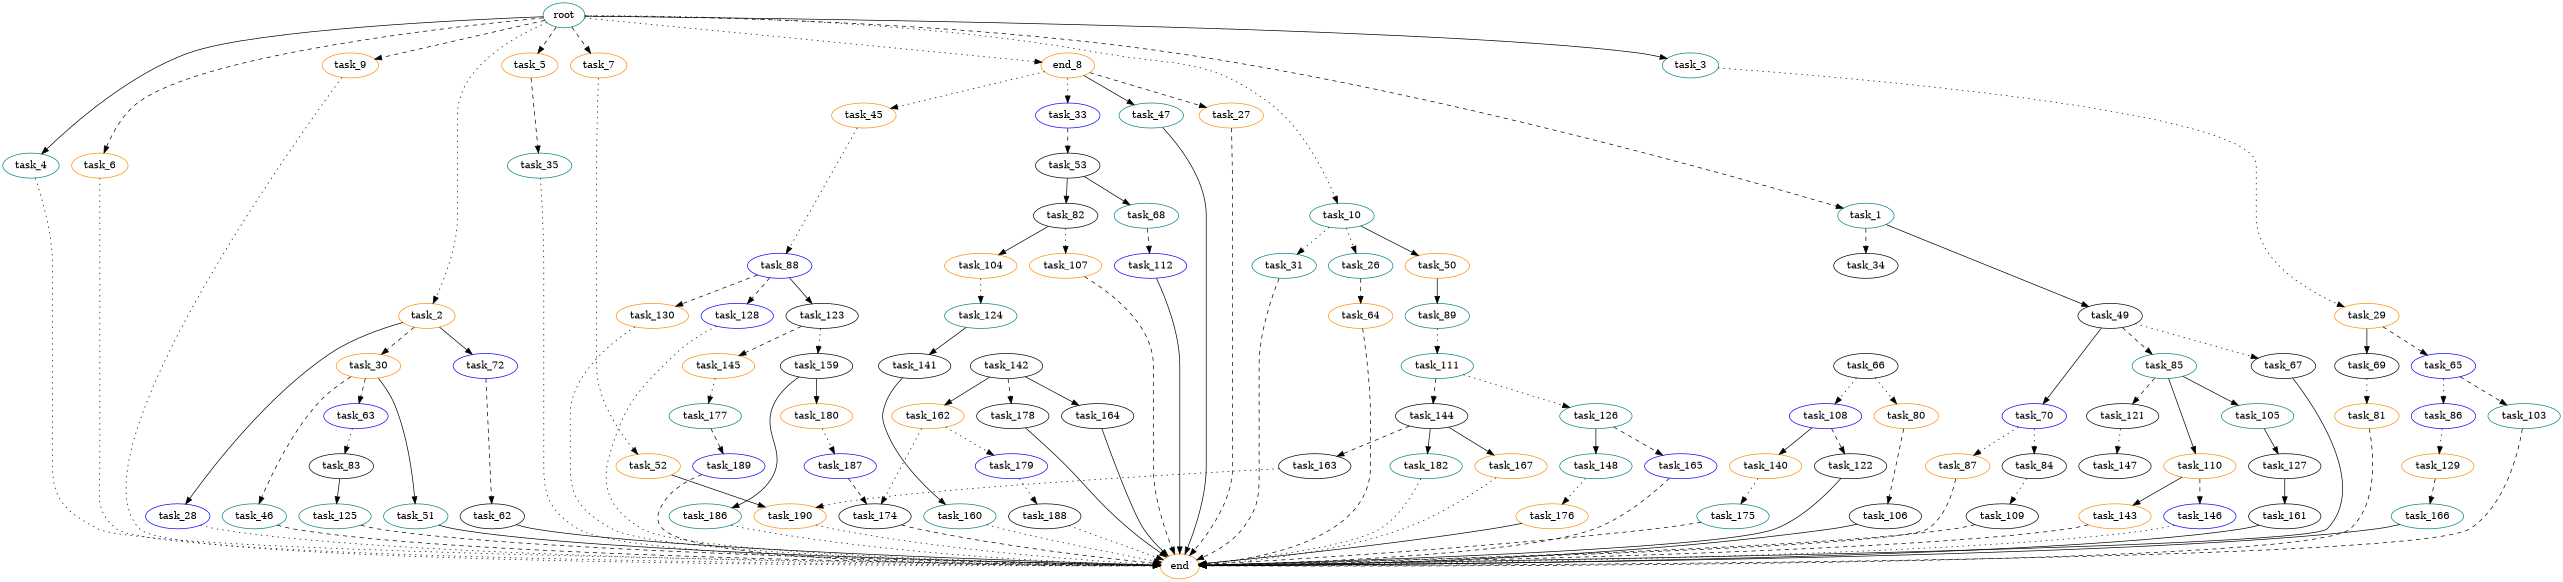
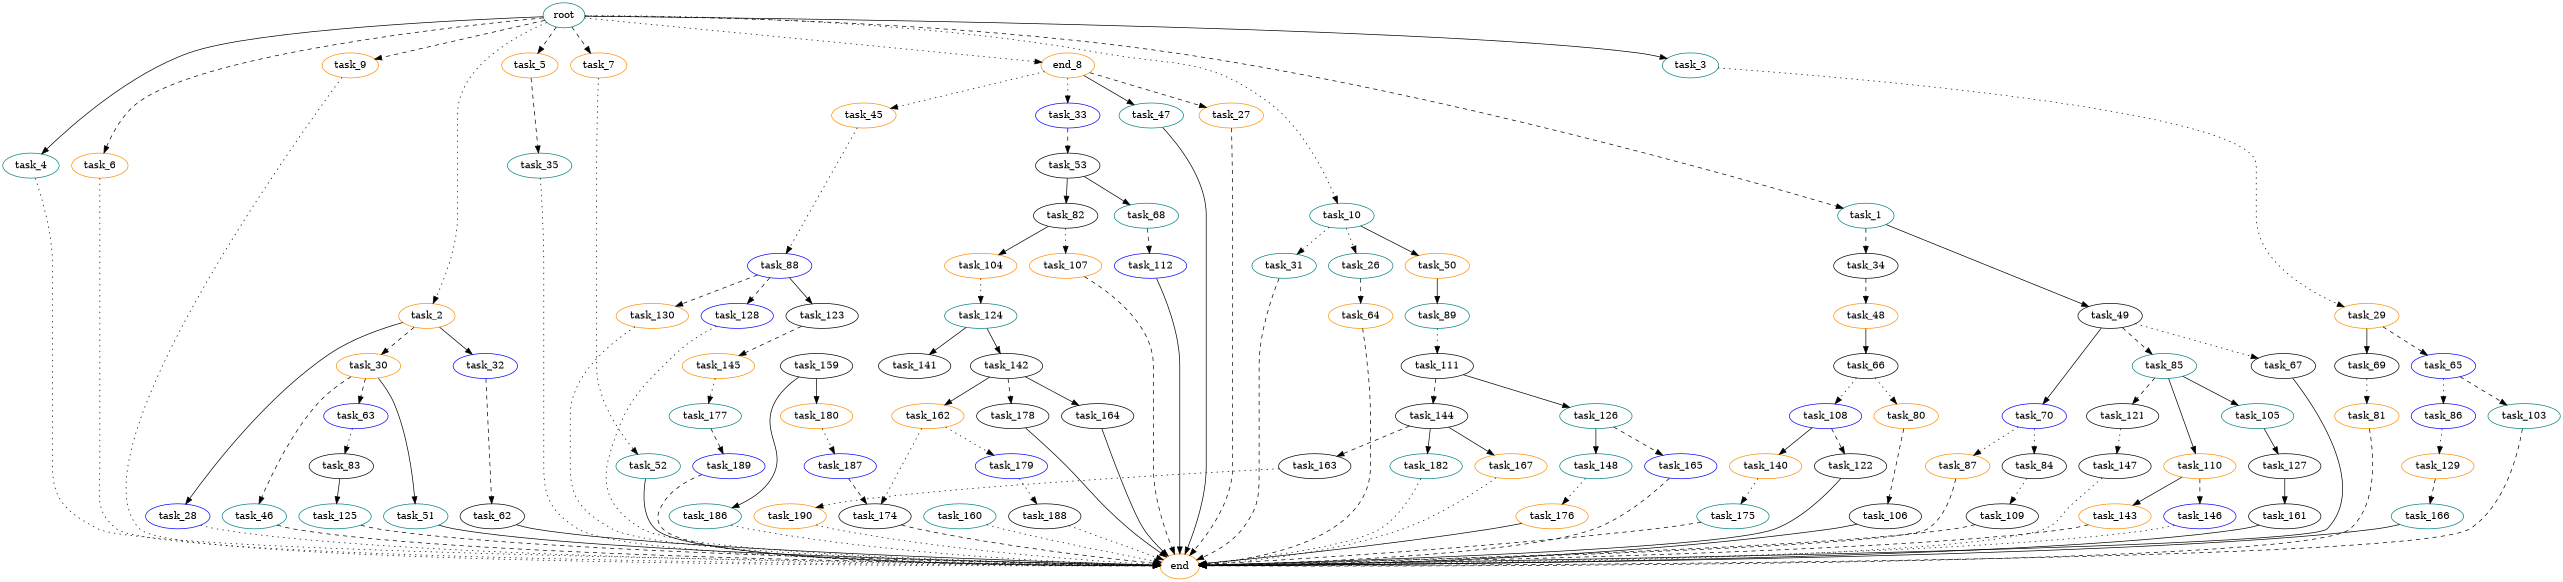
none -> (1866, 316)
(820, 338) -> none
none -> (992, 338)
(485, 366) -> (485, 366)
(1437, 366) -> (1437, 366)
(1513, 390) -> (1513, 390)
(893, 444) -> none
(648, 466) -> (648, 466)
(715, 490) -> (876, 560)
none -> (1665, 559)
